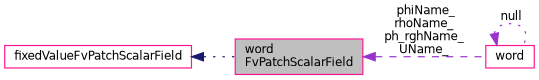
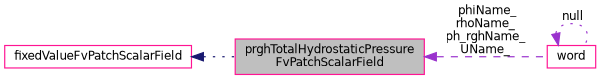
(299, 57) -> (330, 57)
